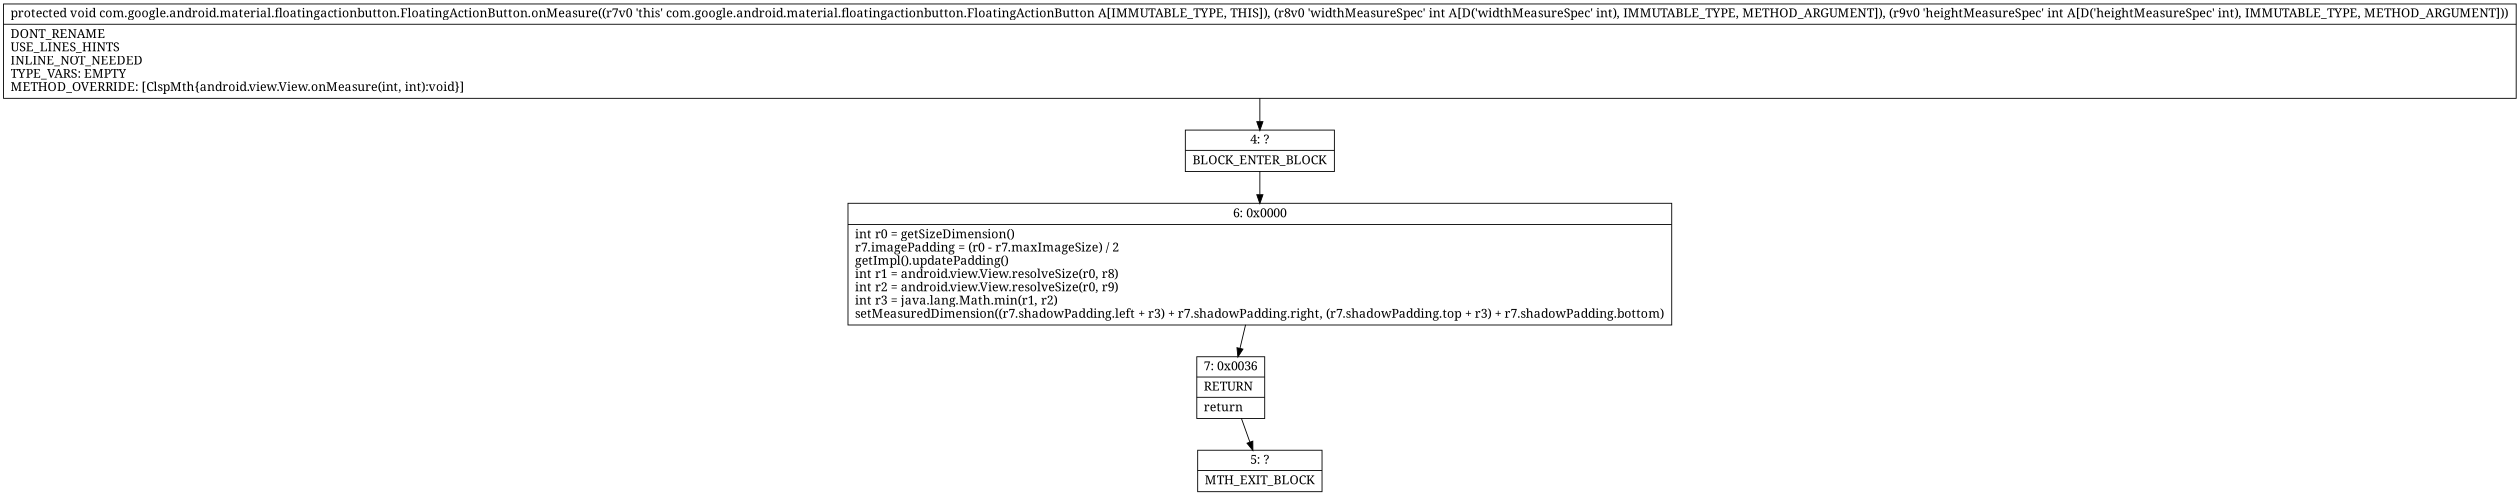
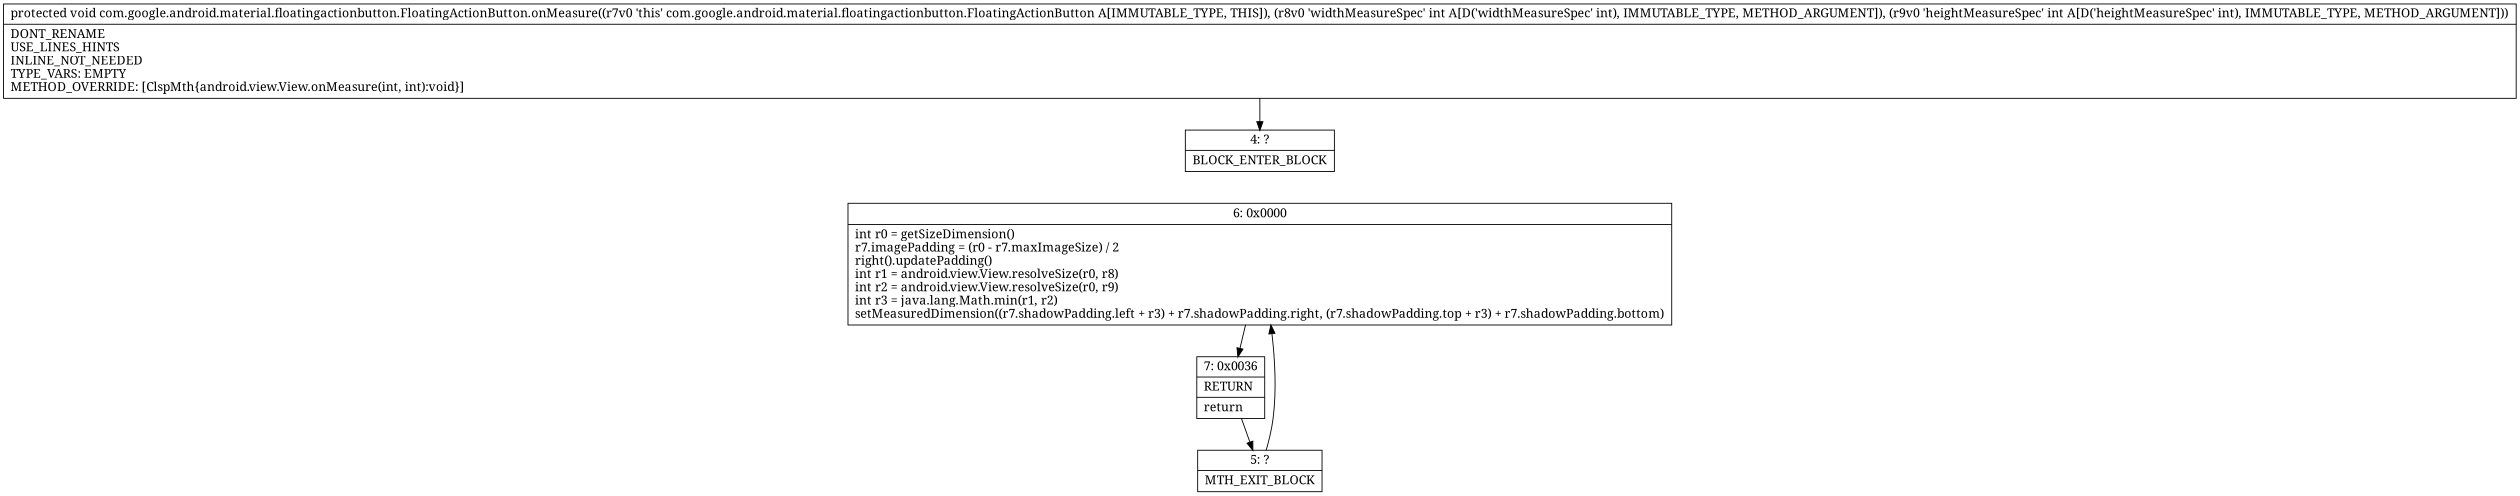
(1260, 183) -> (1275, 392)
(932, 261) -> (924, 261)
